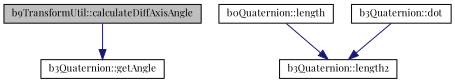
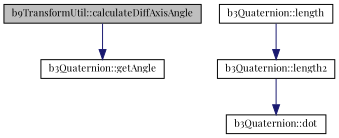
(276, 14) -> (276, 14)
(374, 38) -> (276, 92)
